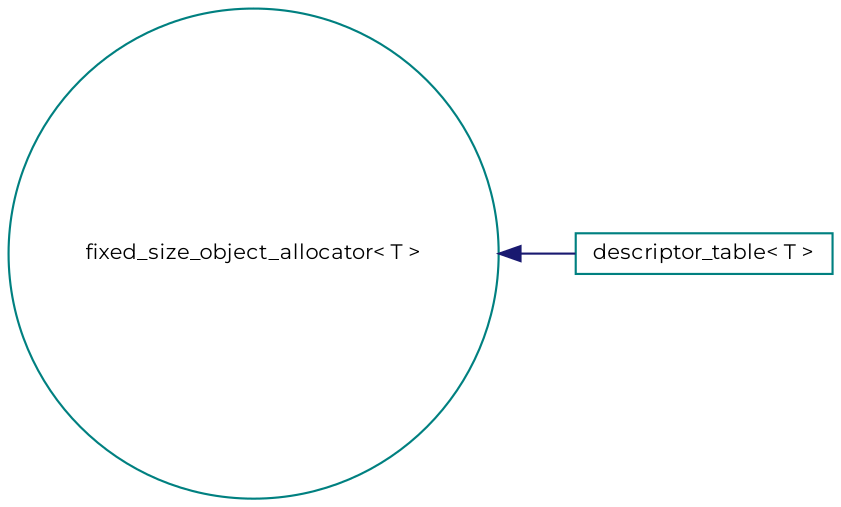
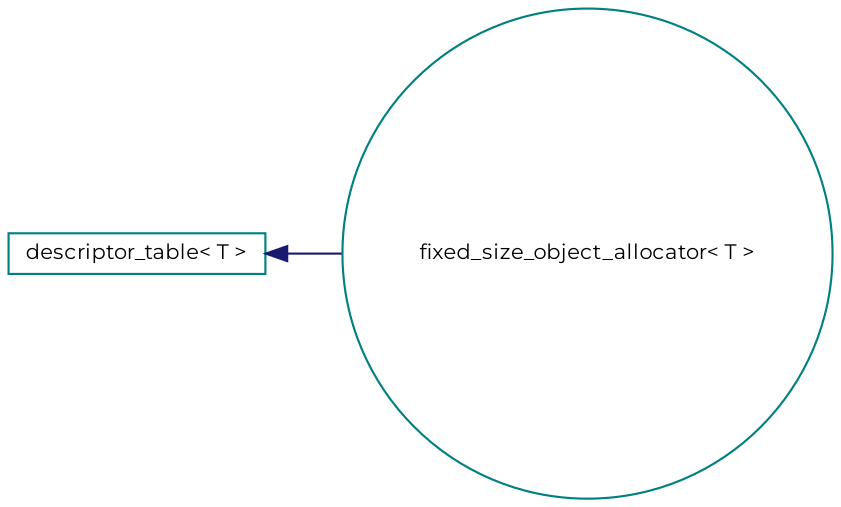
(548, 254) -> (315, 254)
